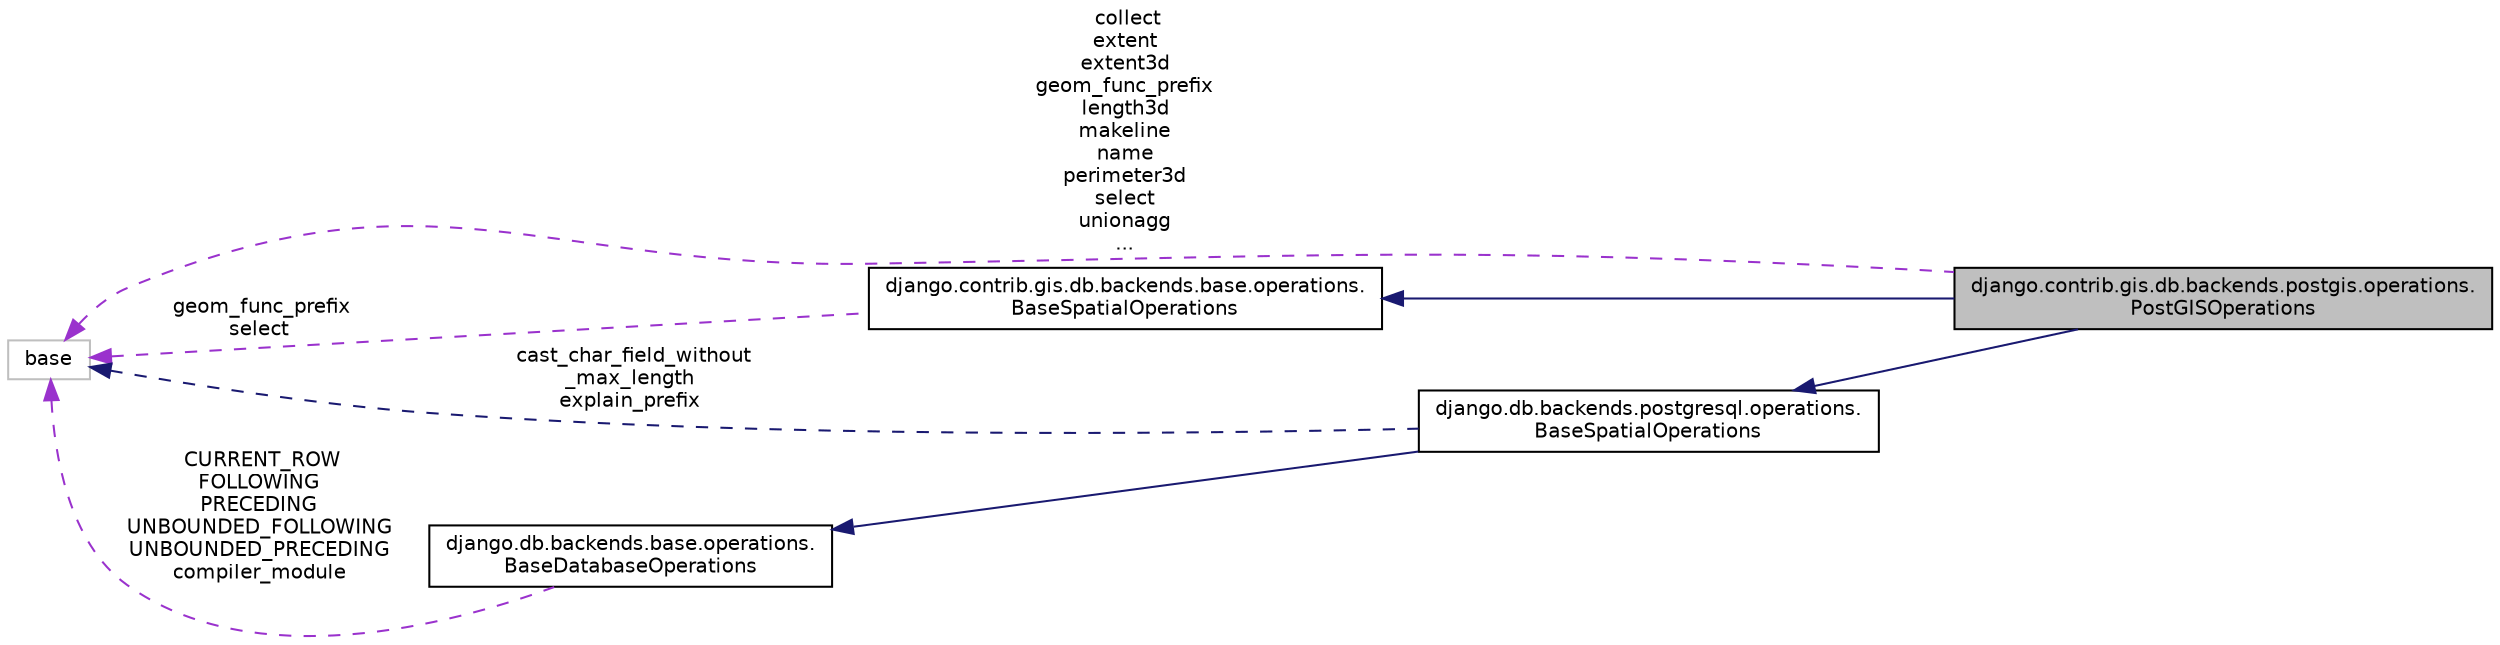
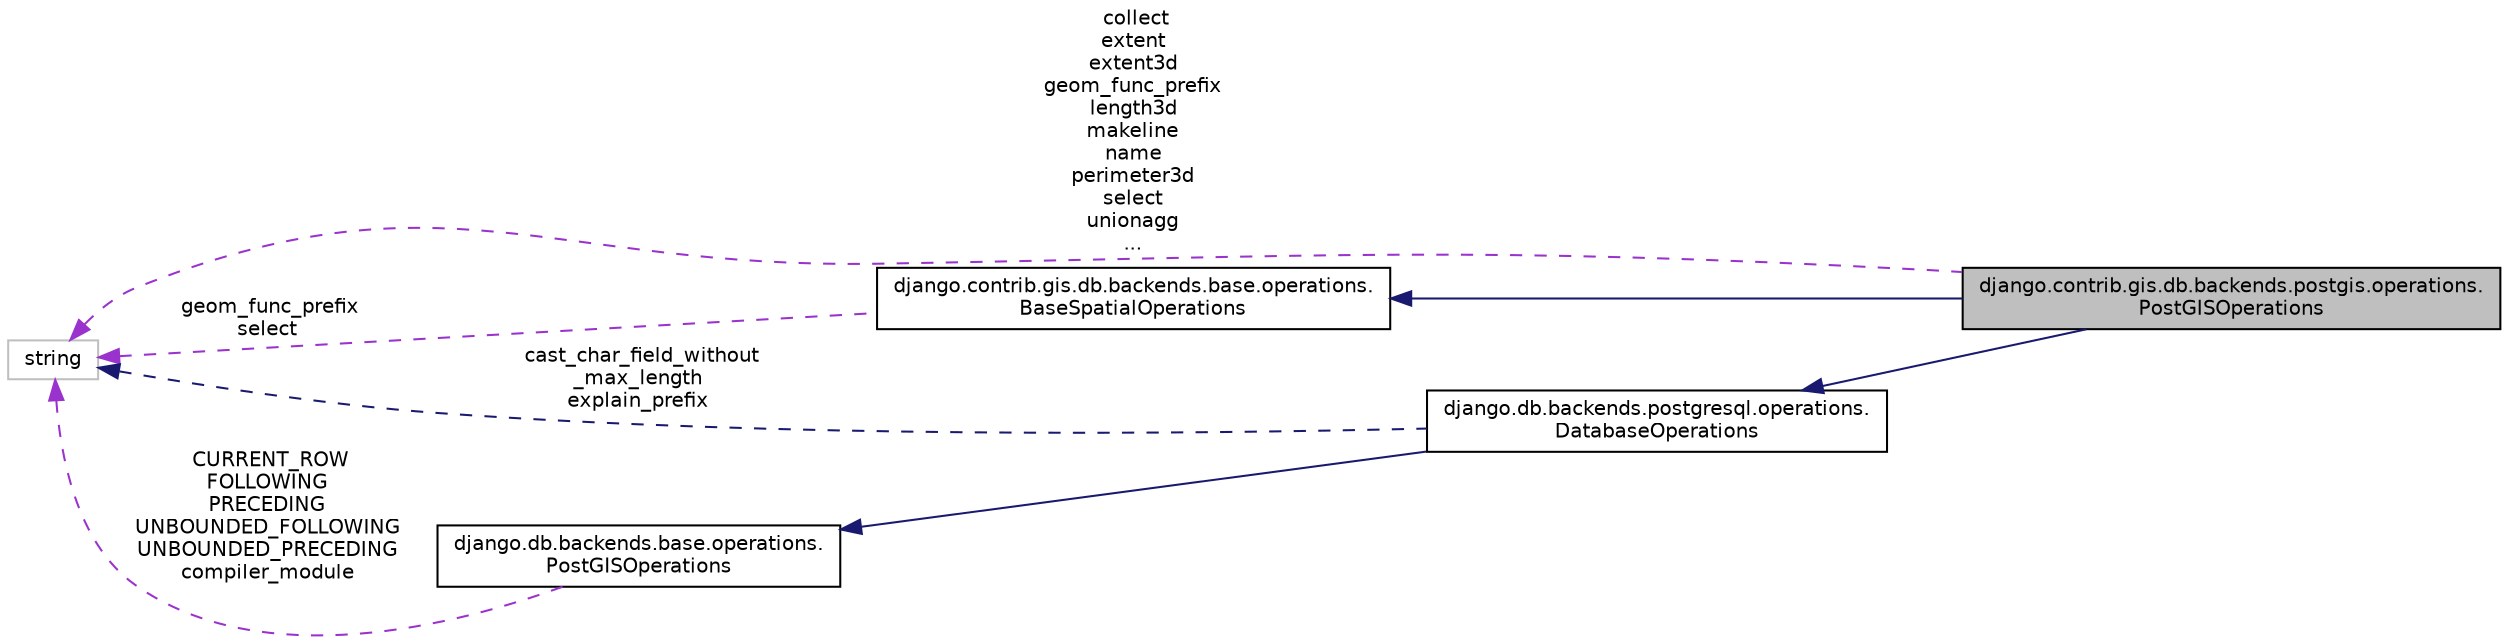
(49, 360) -> (53, 360)
(1649, 421) -> (1657, 421)
(631, 556) -> (639, 556)
